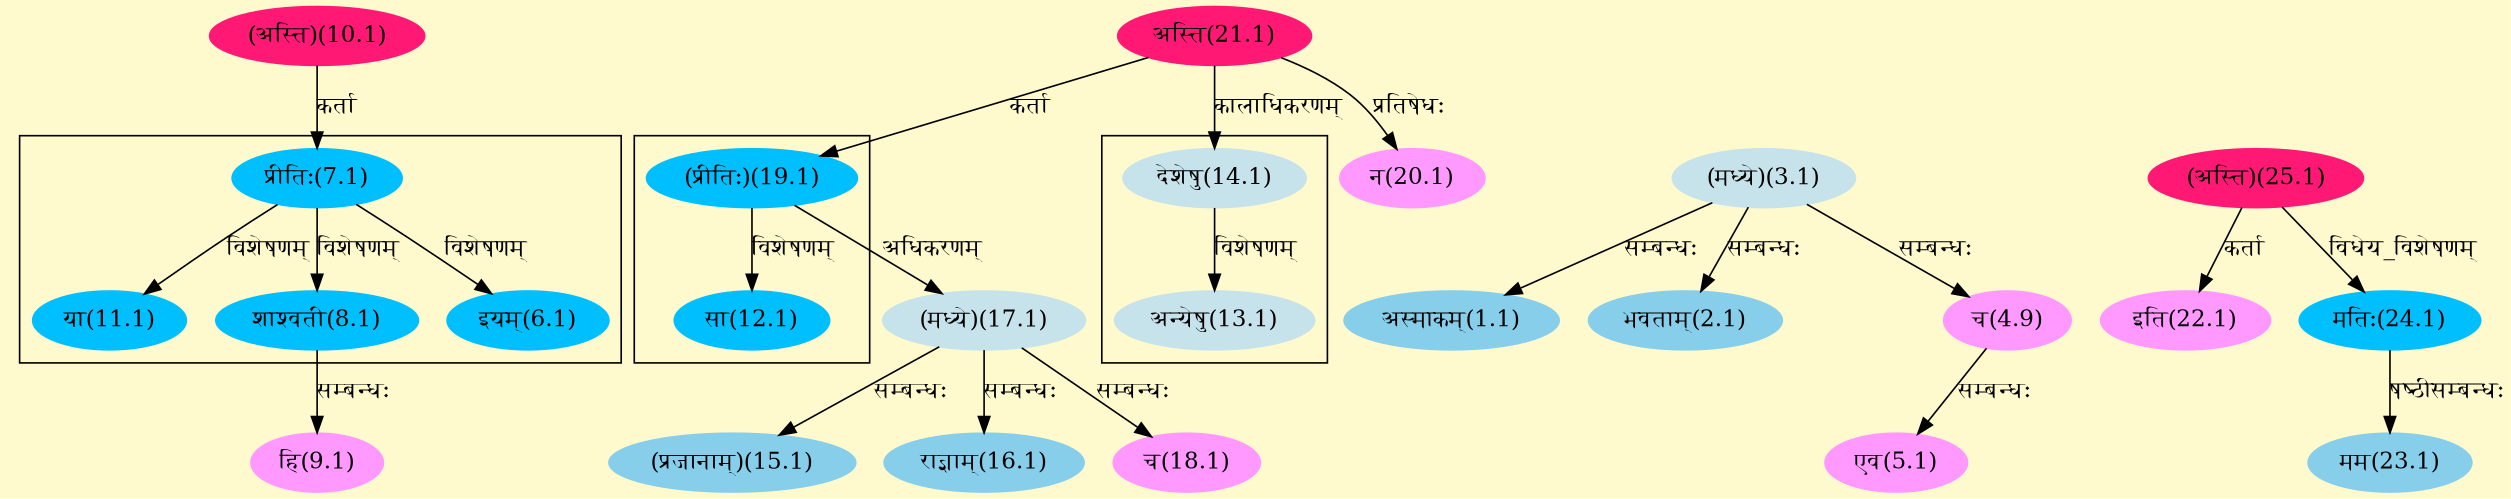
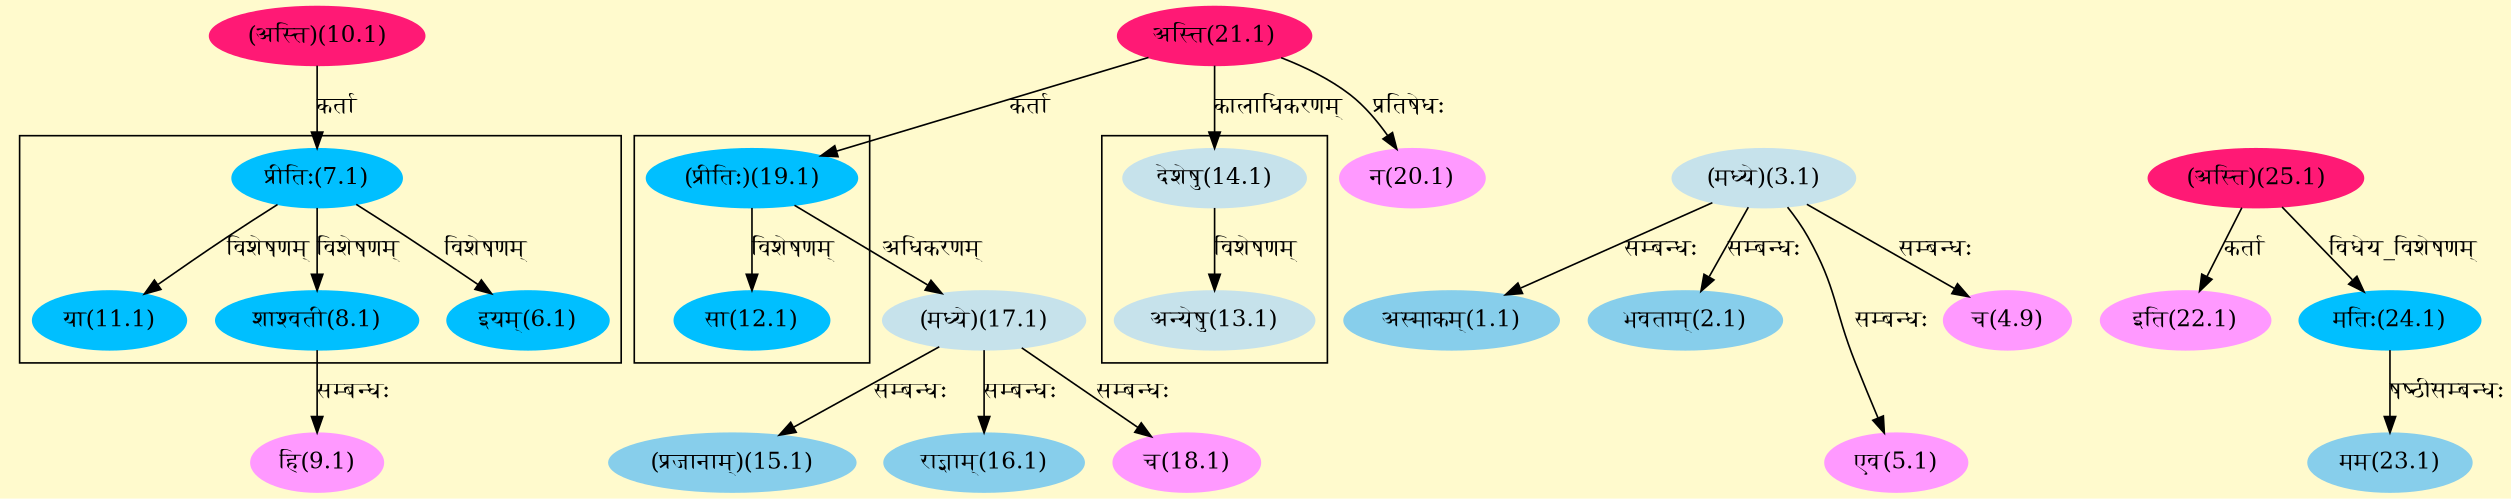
(1957, 385) -> (1838, 310)
